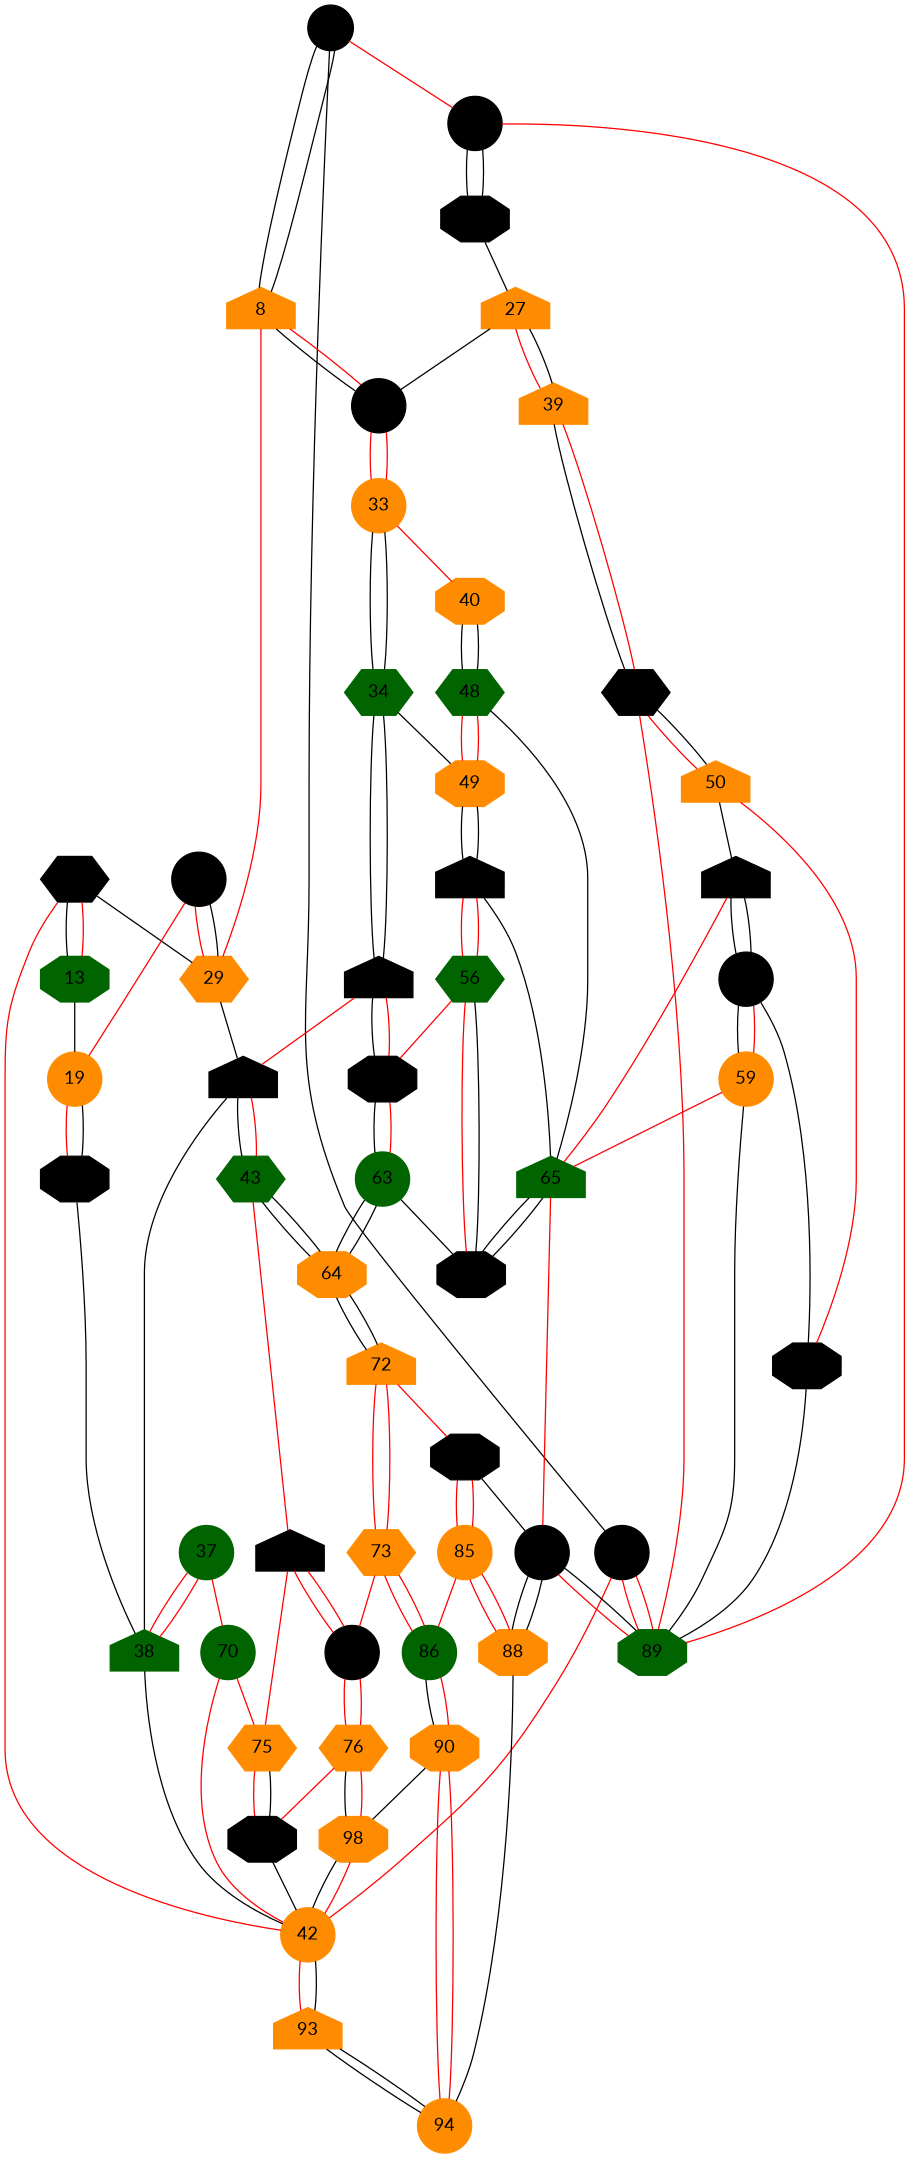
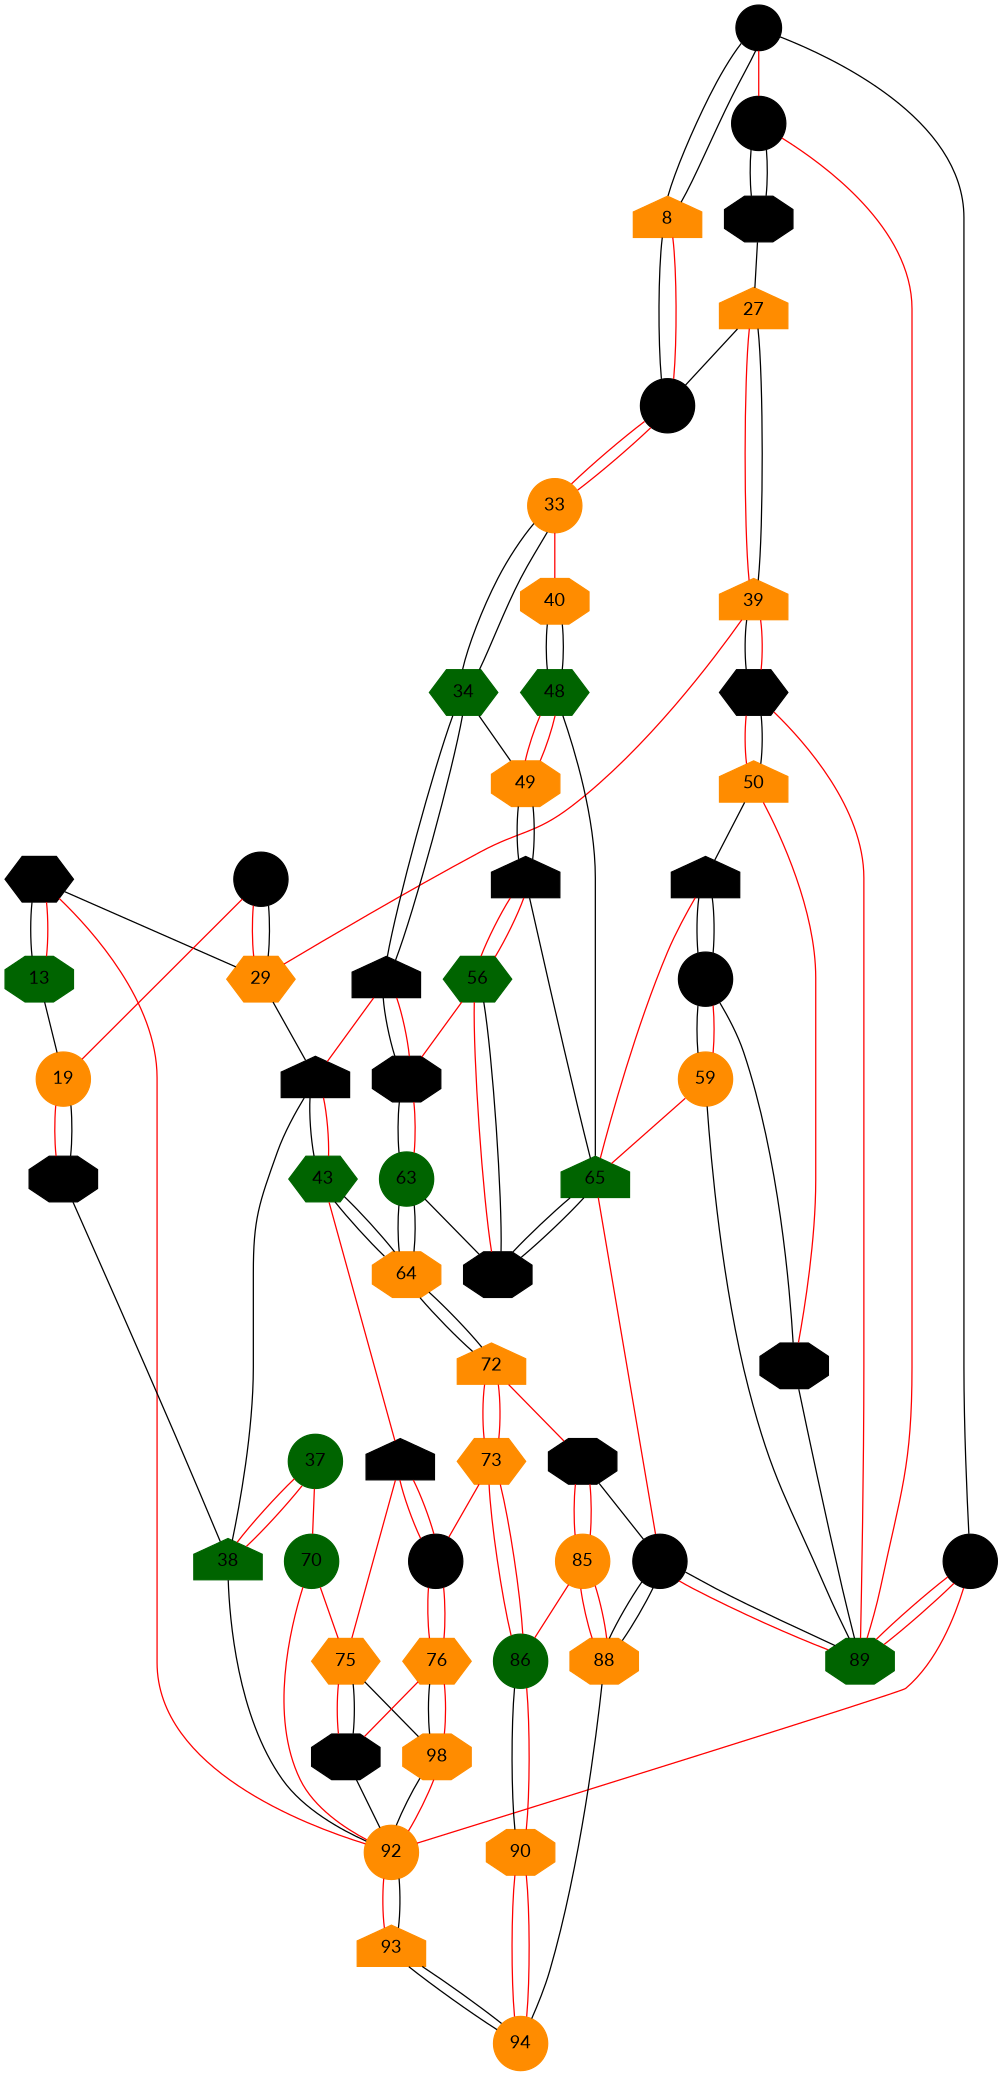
(261, 645) -> (552, 819)
(399, 1794) -> (397, 1715)
(308, 1935) -> (391, 1852)
